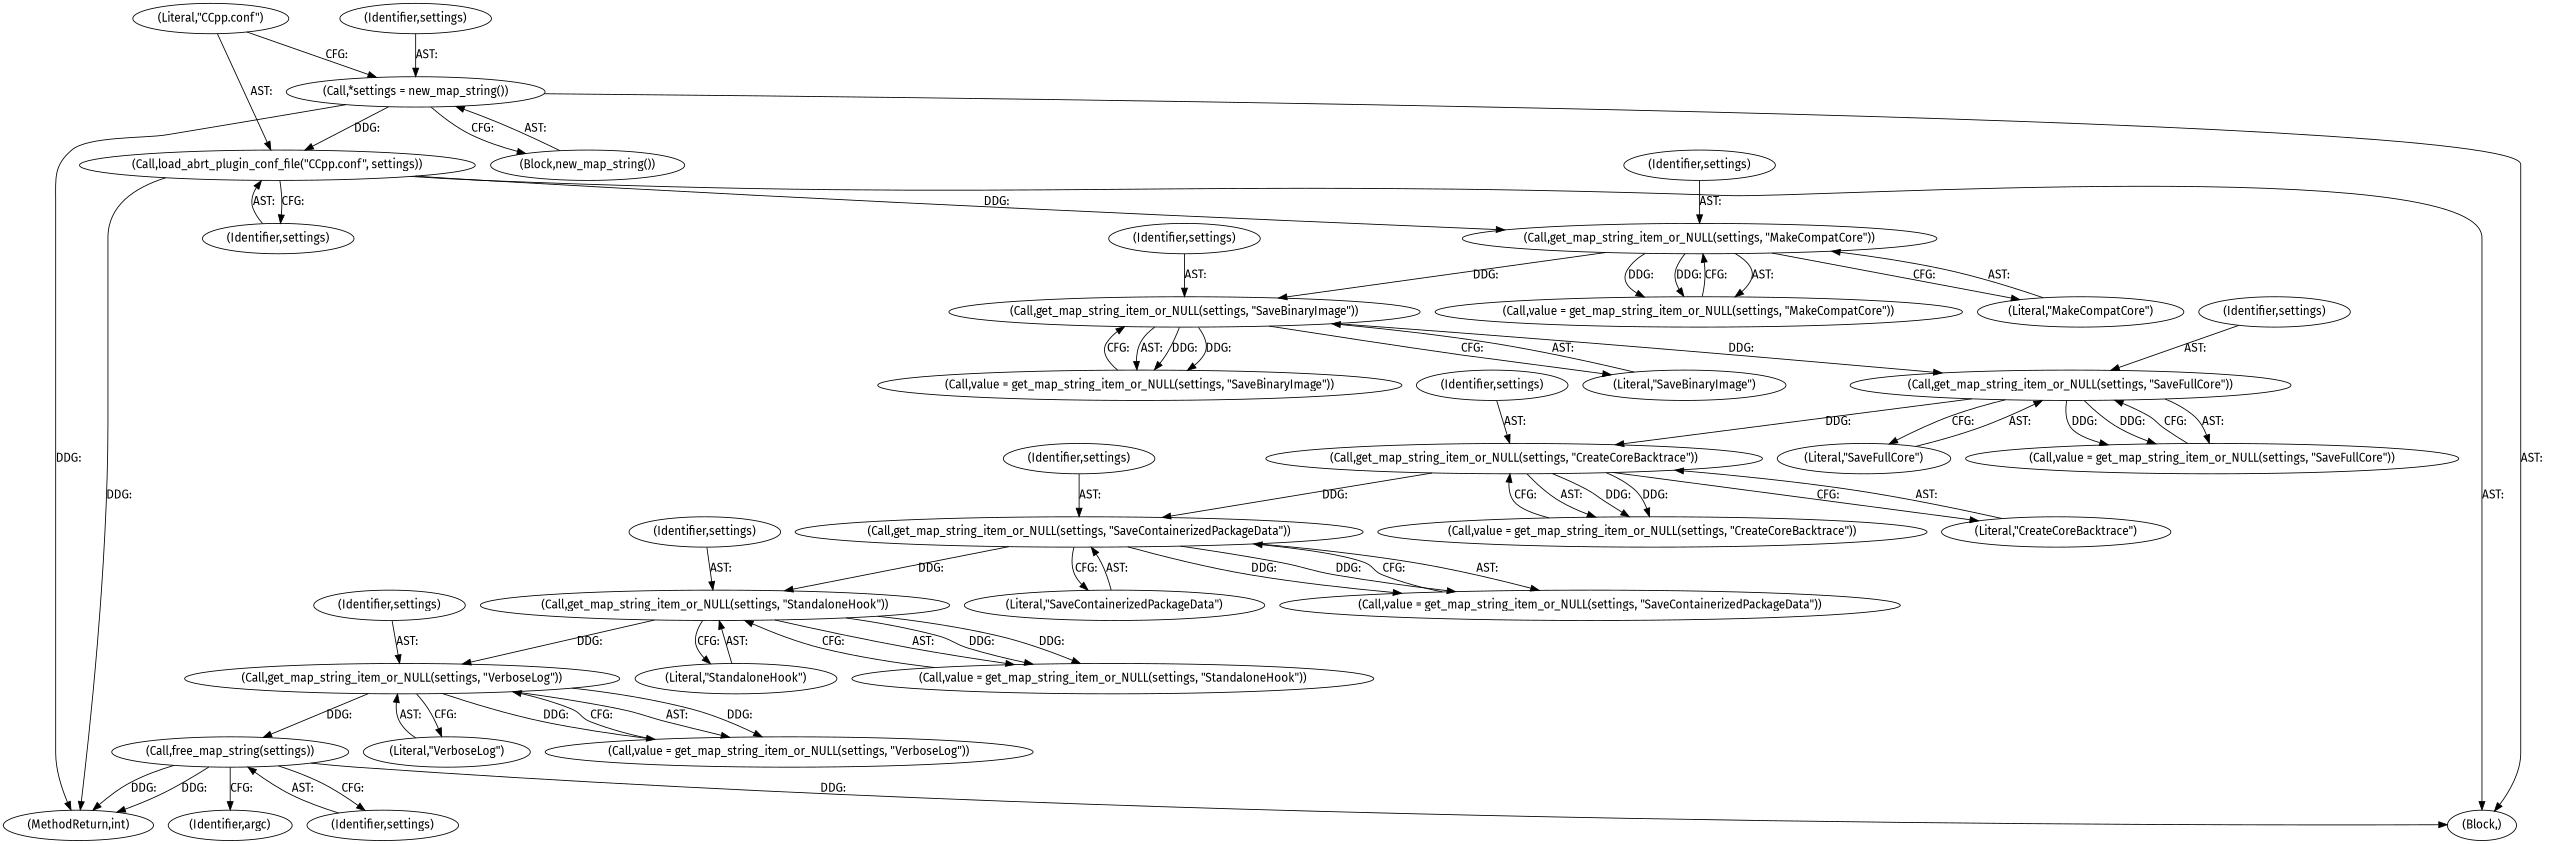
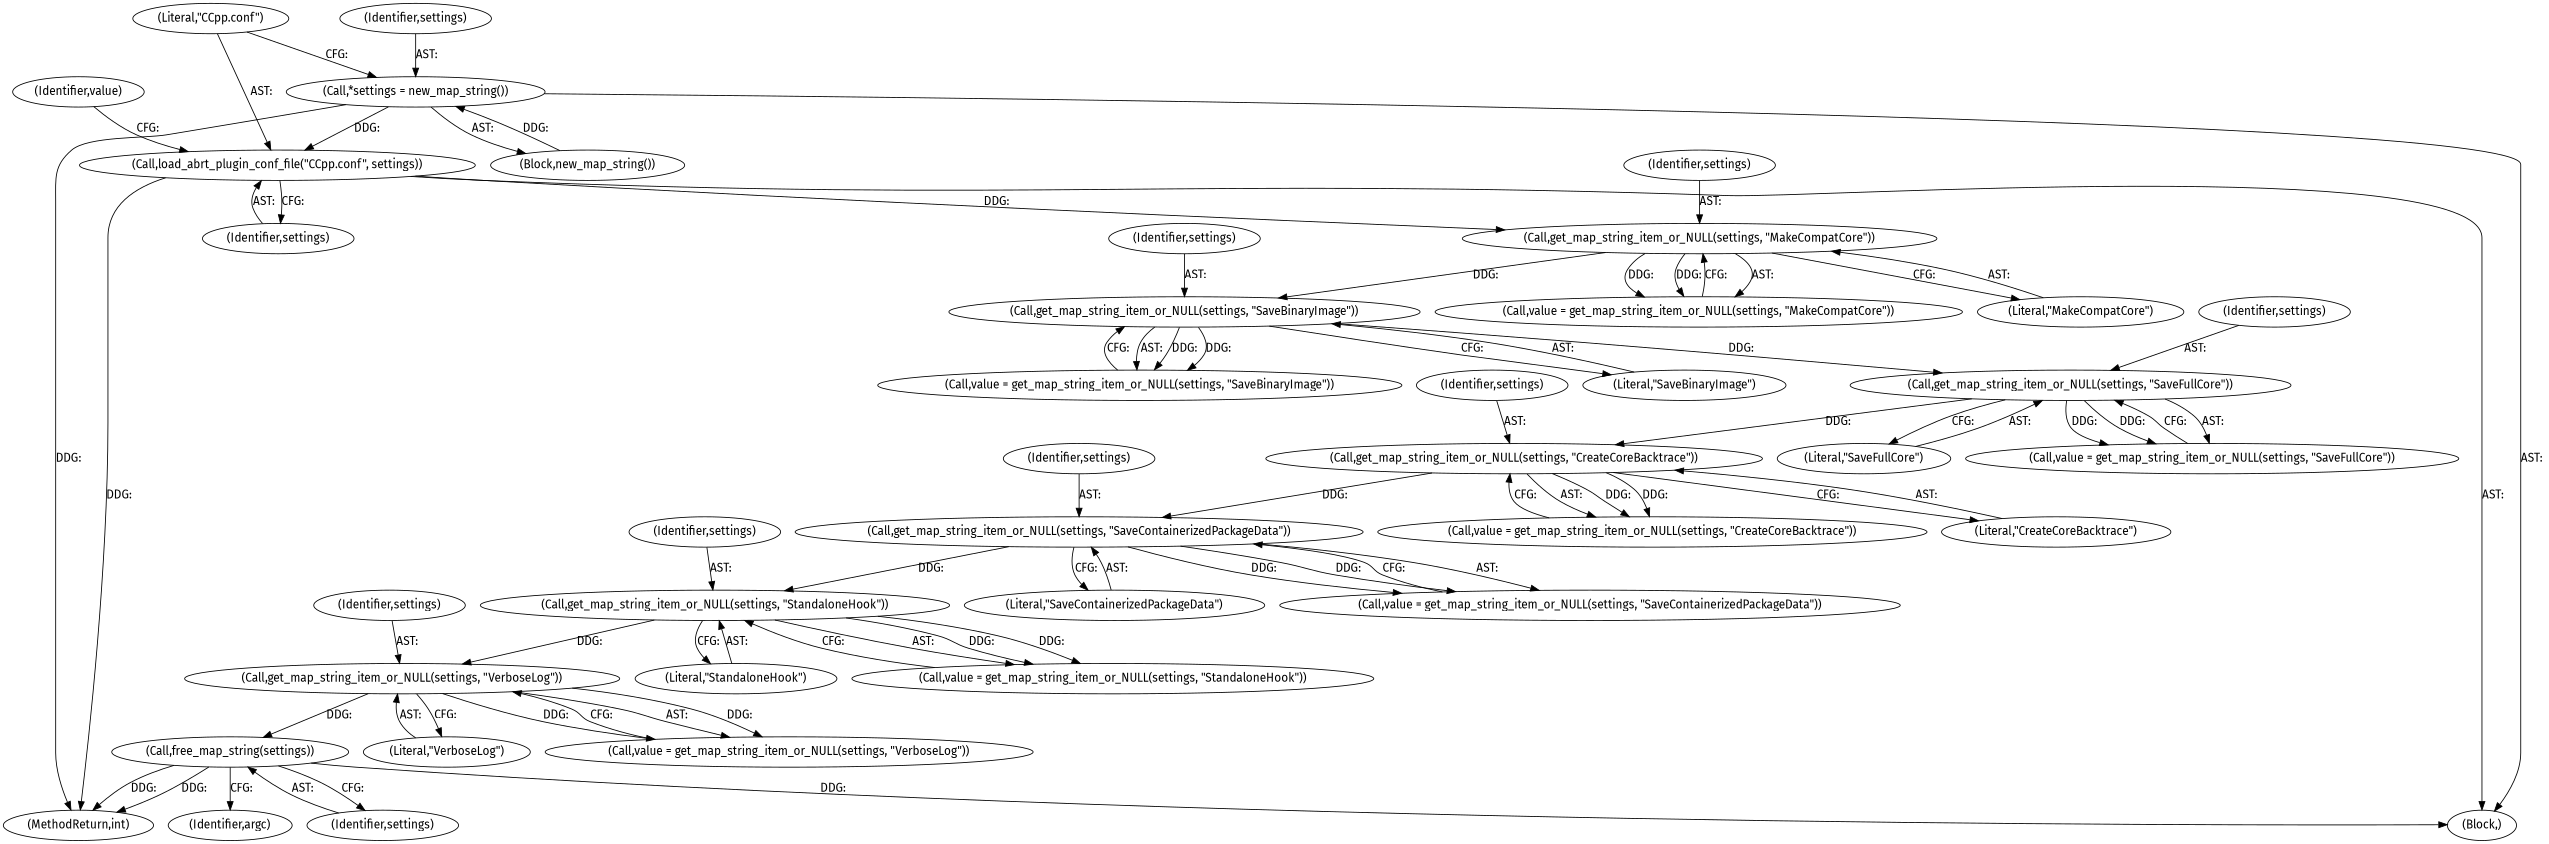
none -> (78, 92)
(484, 129) -> (484, 129)
(537, 129) -> (537, 129)
